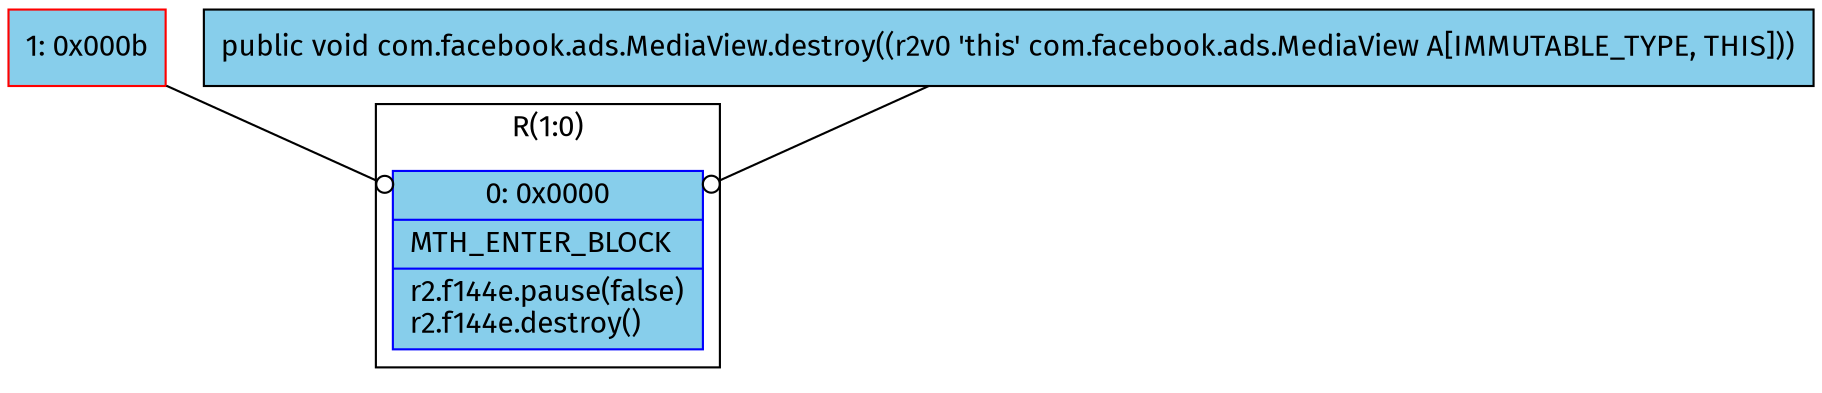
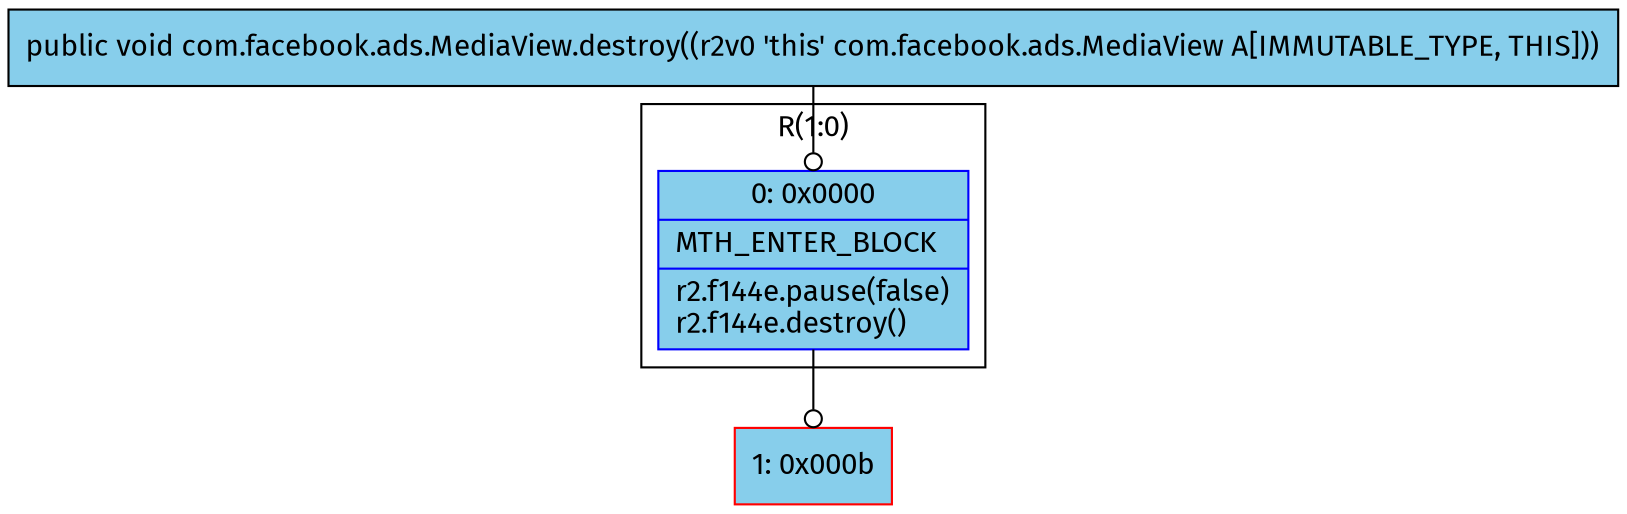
(271, 133) -> (813, 381)
